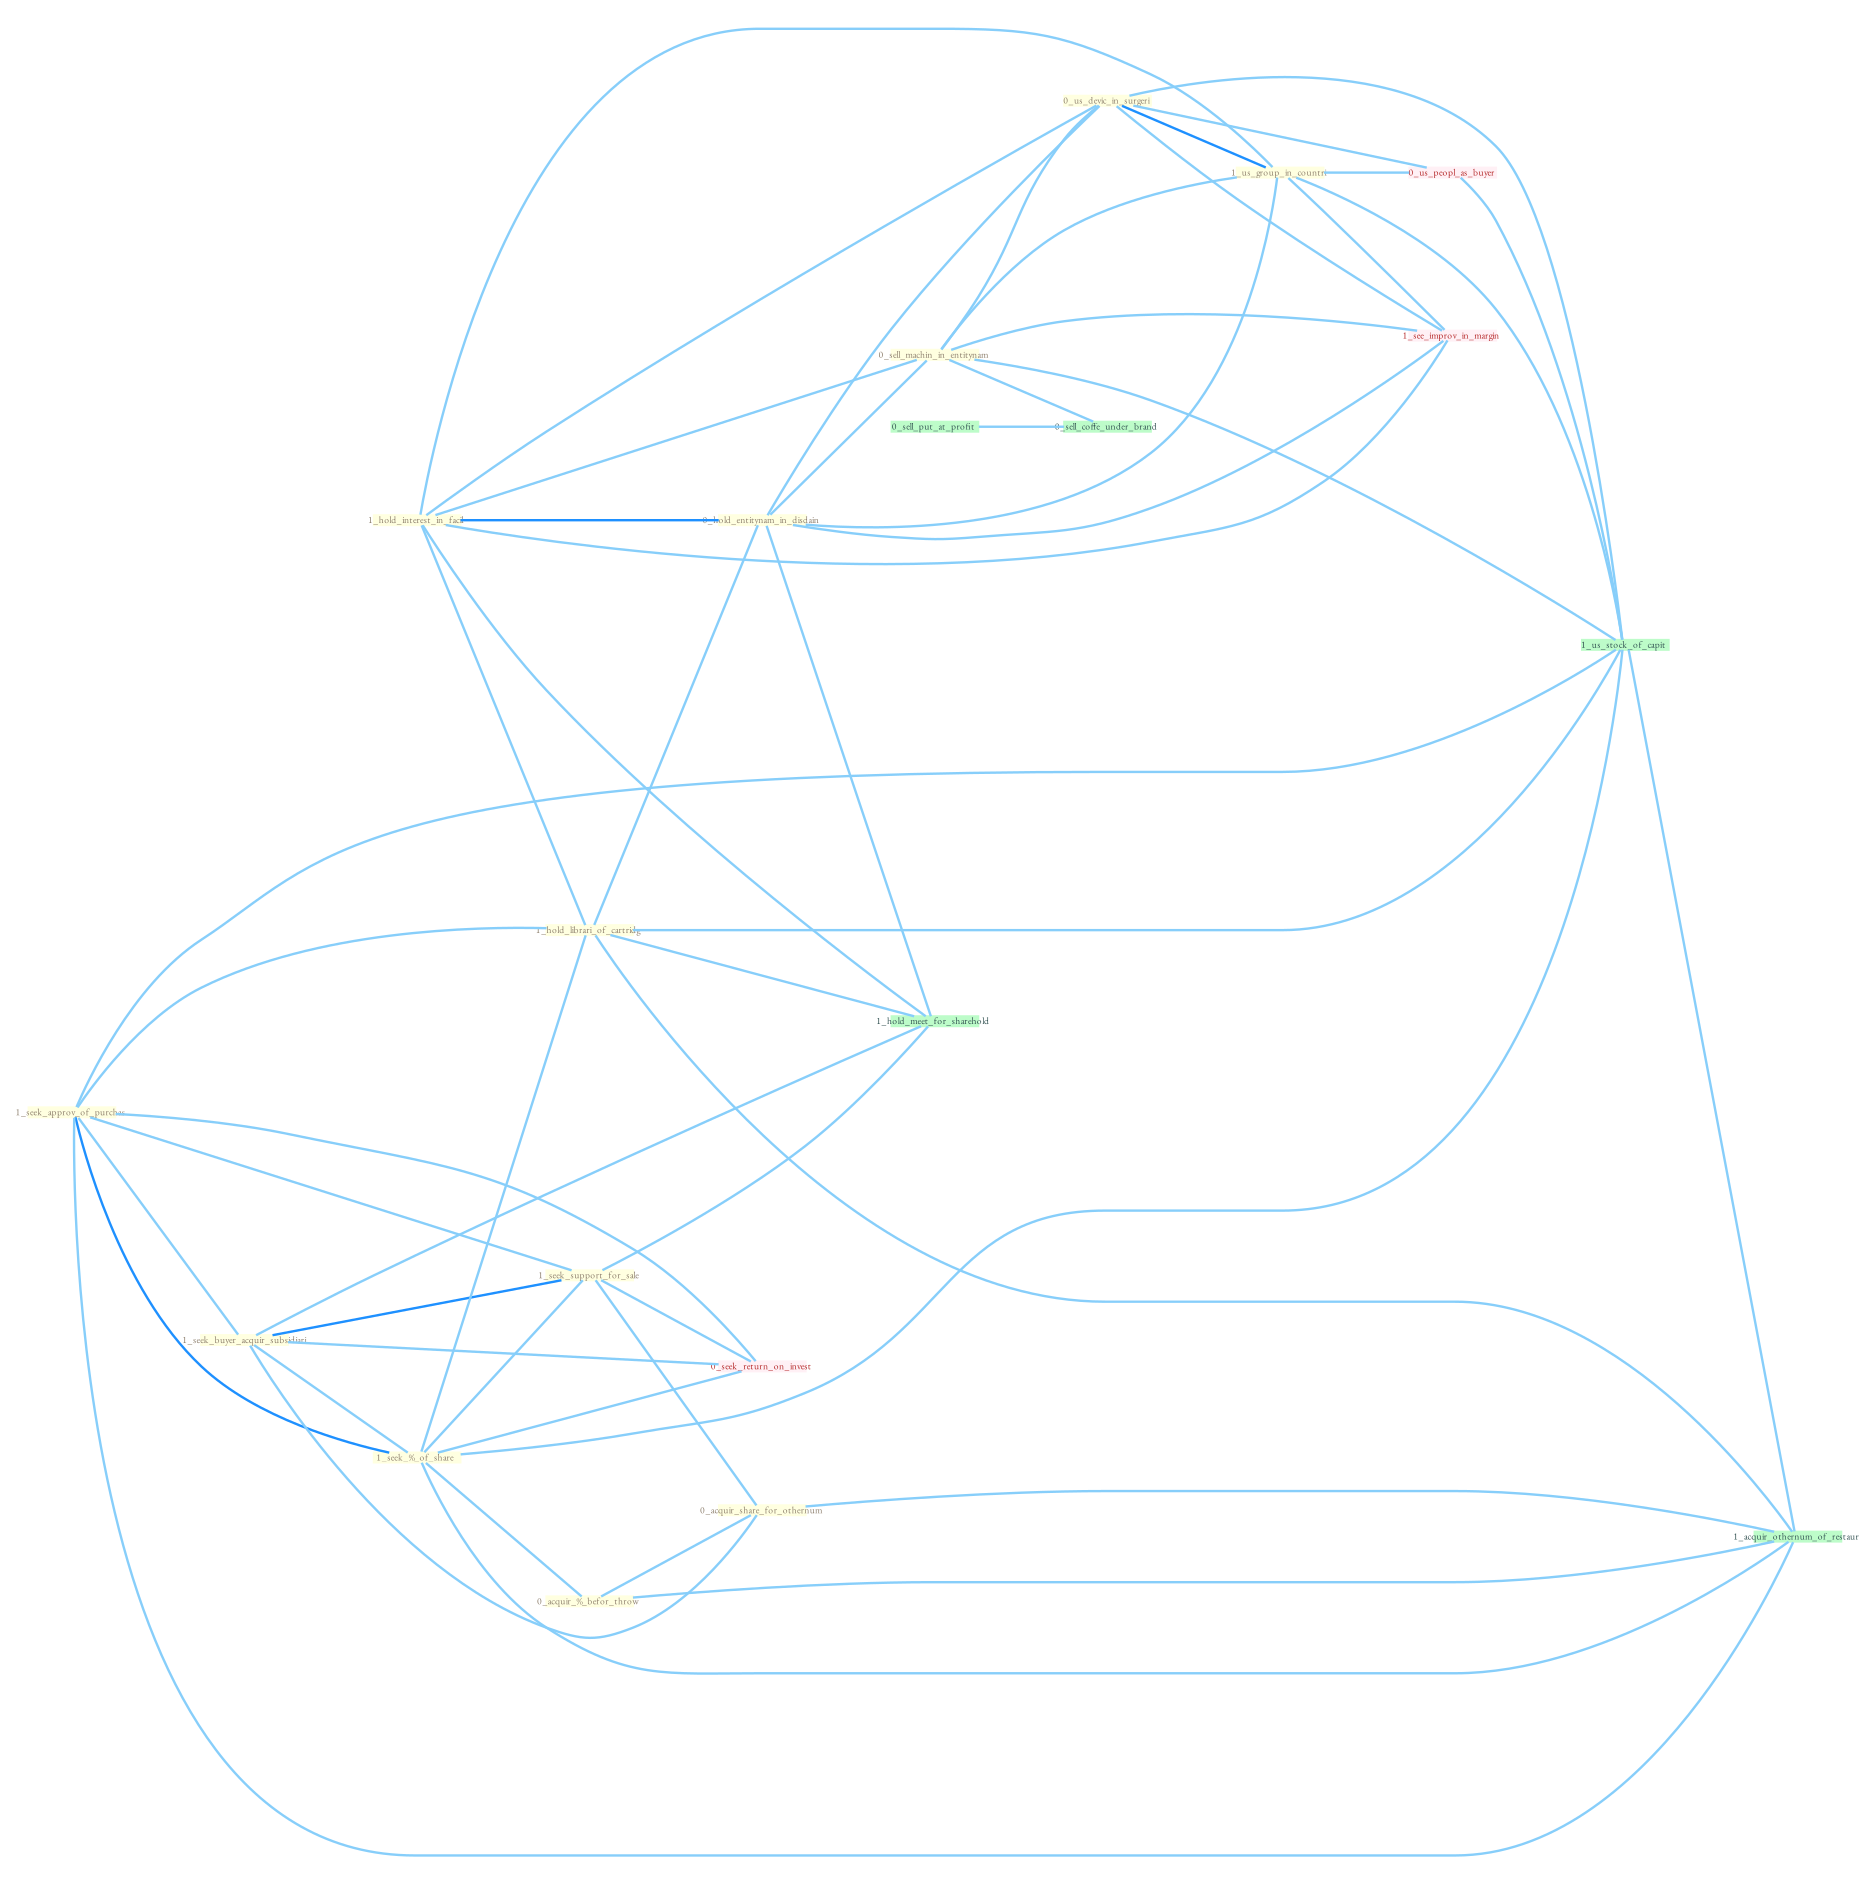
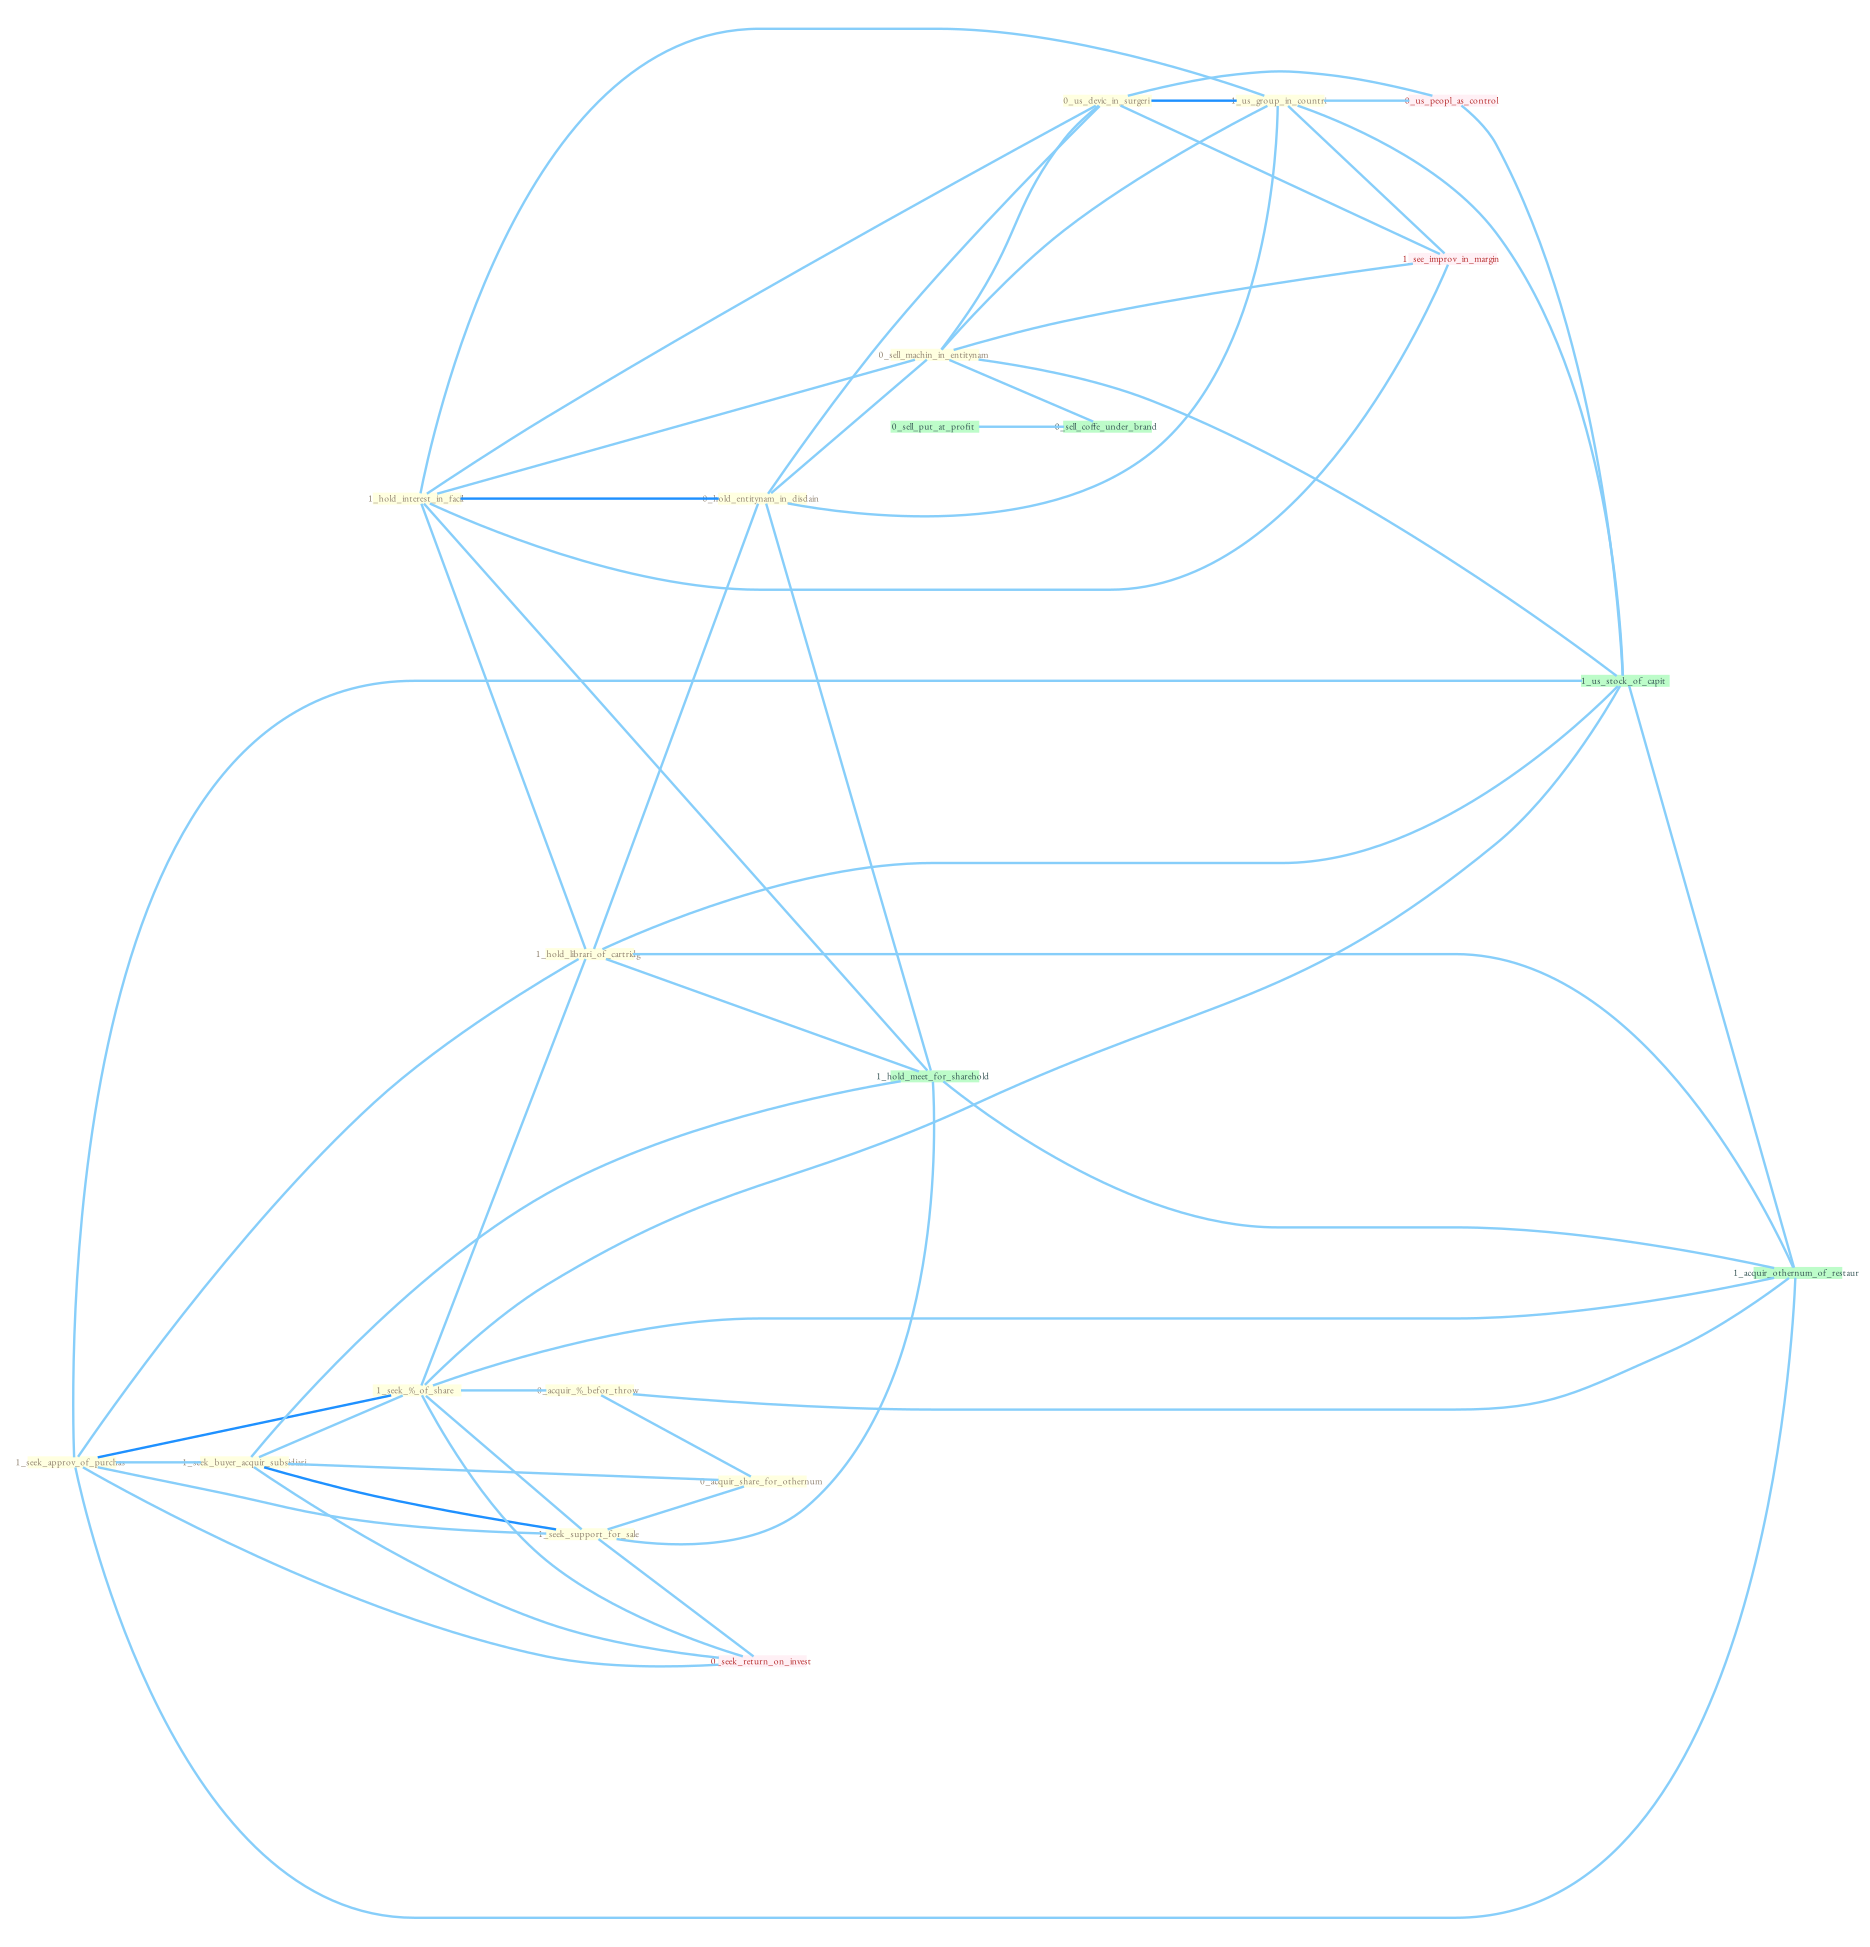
(1453, 173) -> (1453, 101)
(1529, 202) -> none
(1139, 512) -> none
(1291, 1491) -> (1342, 1227)
